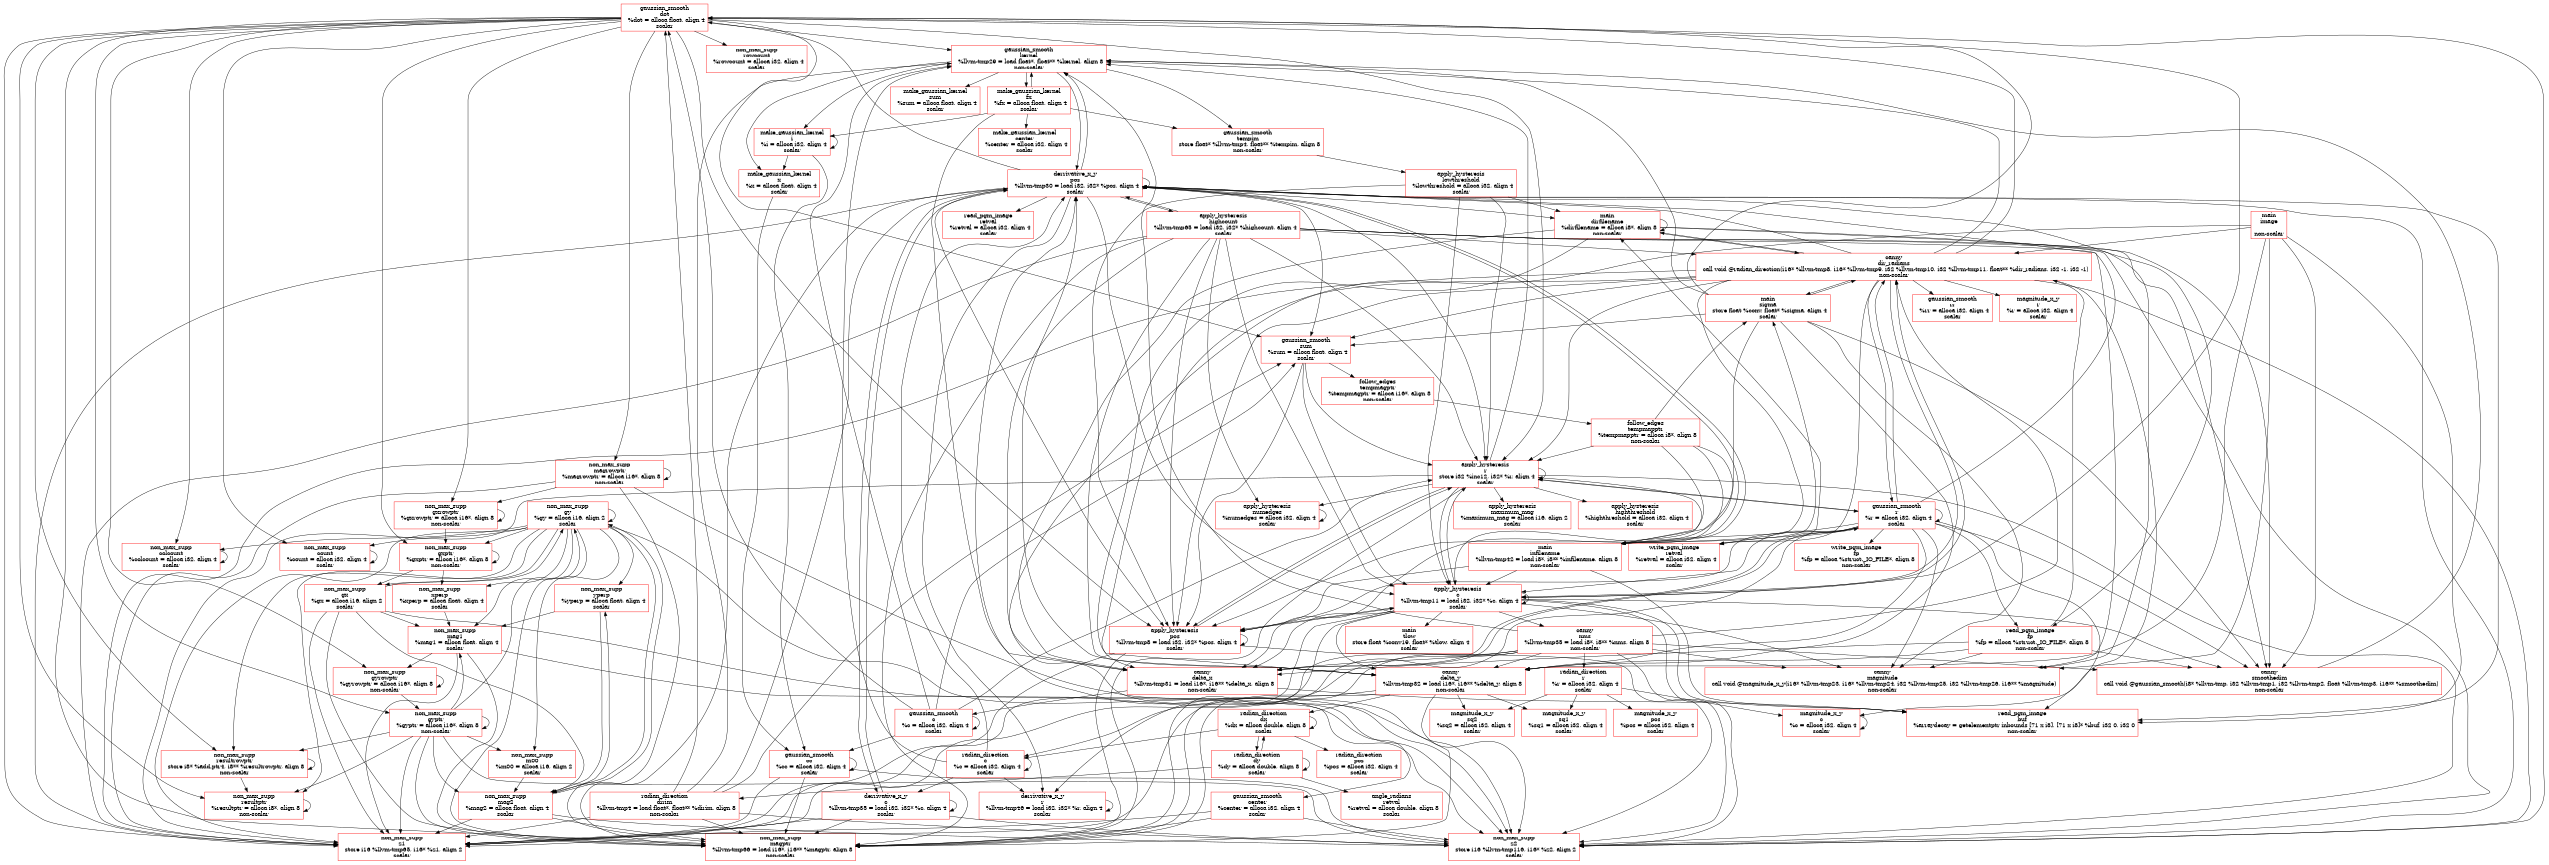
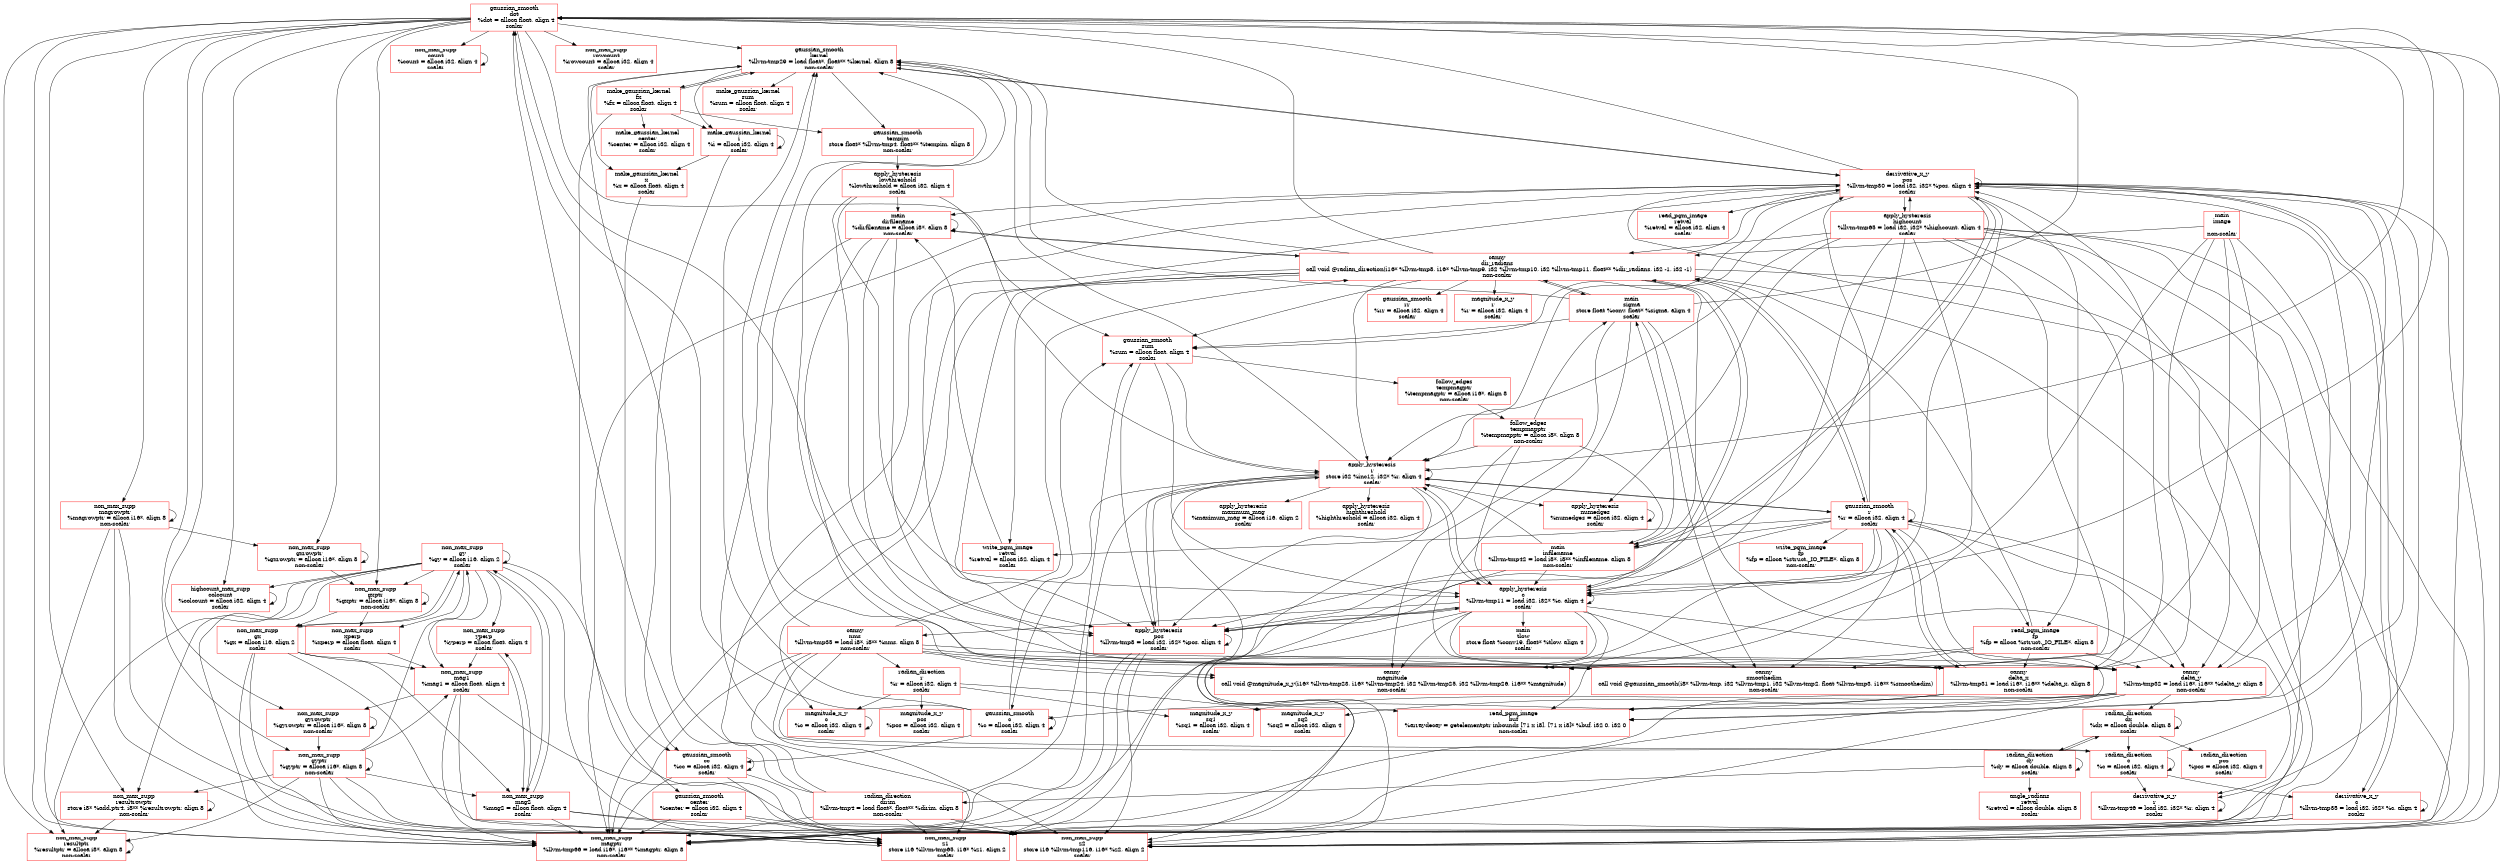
(451, 537) -> none
(171, 557) -> (220, 598)
(1190, 586) -> (1097, 506)
(532, 764) -> none
